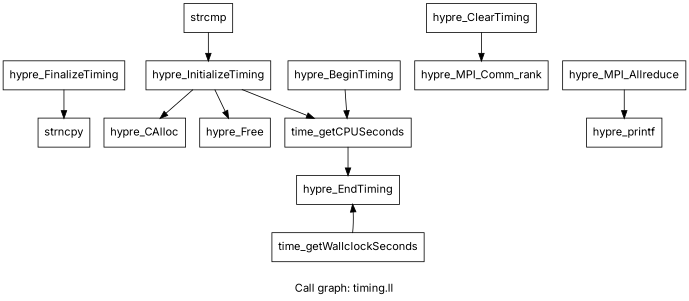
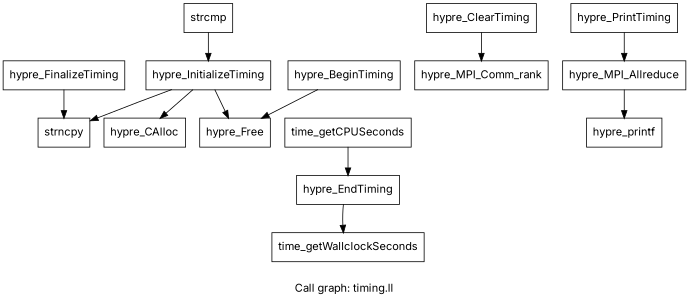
none -> (624, 18)
(346, 100) -> (293, 102)
(274, 102) -> (135, 104)
(353, 223) -> (343, 215)
